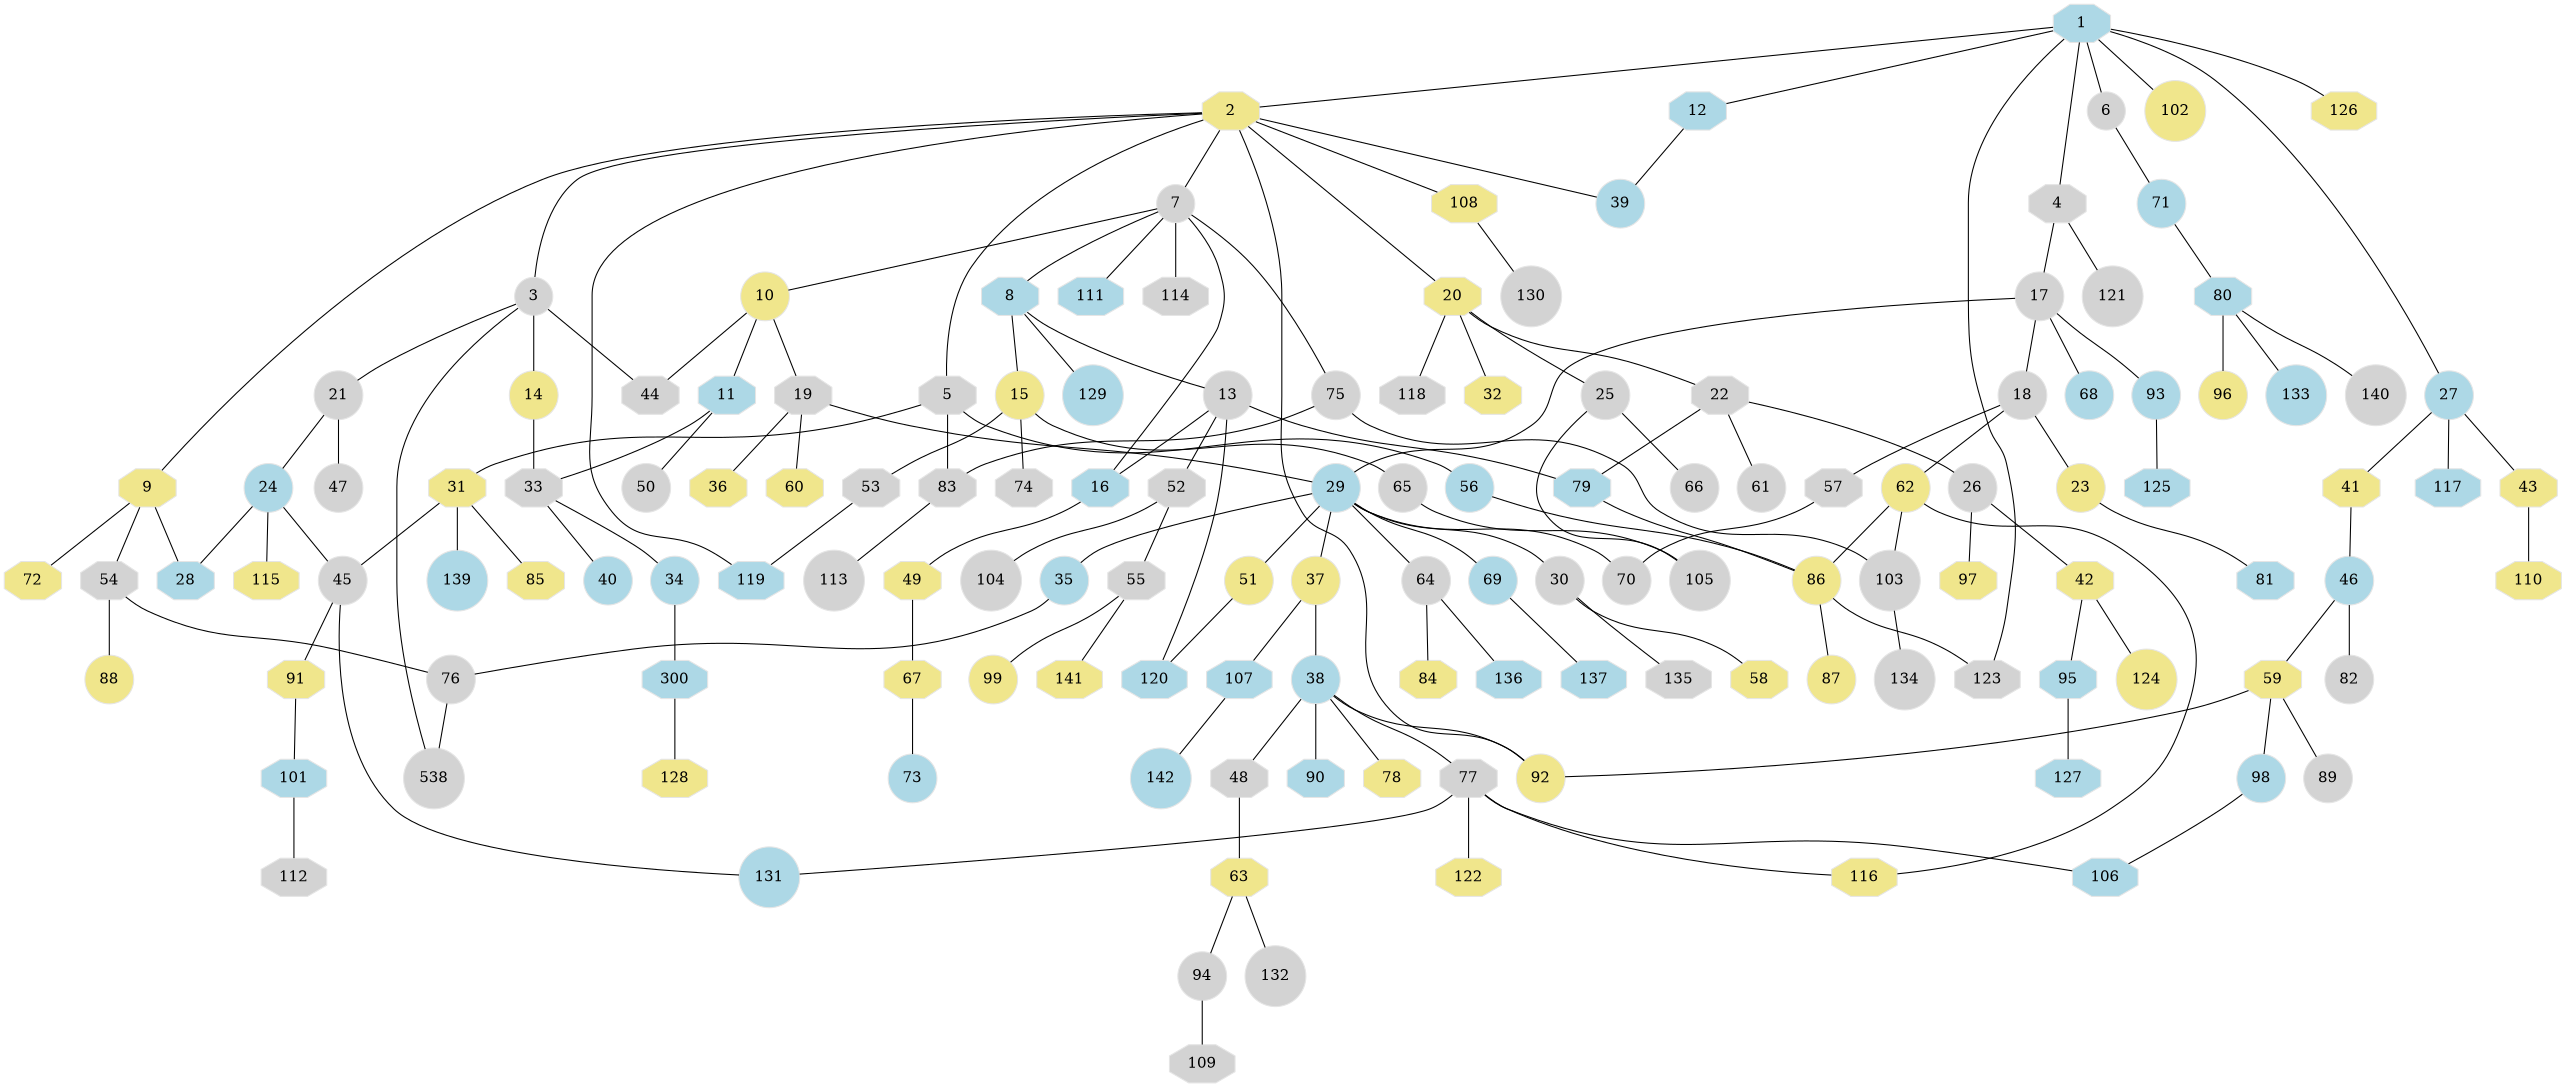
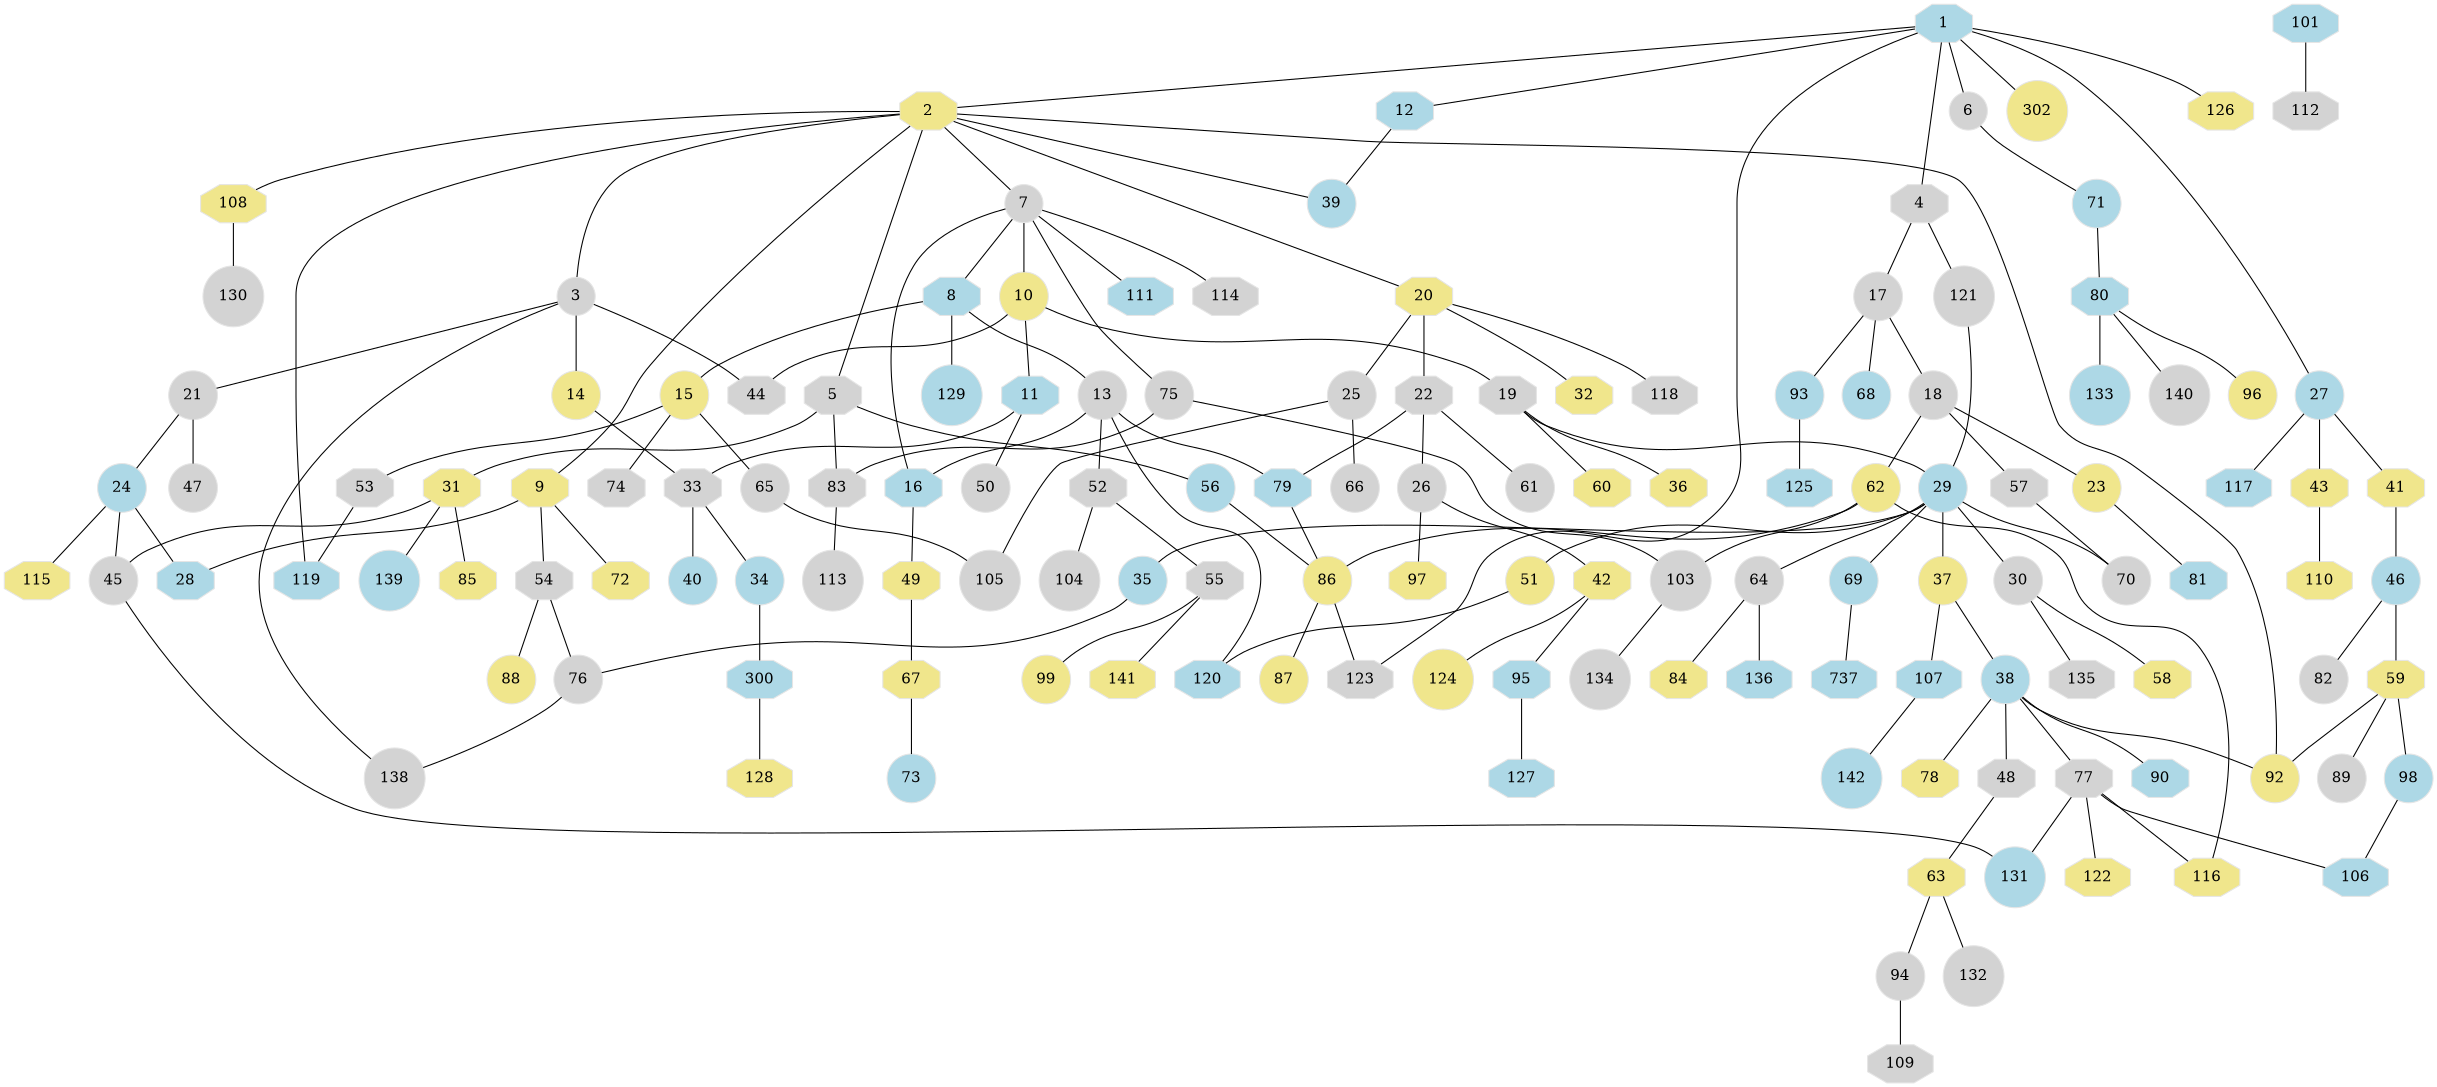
(2175, 111) -> (2037, 111)
(1662, 335) -> (1971, 398)
(296, 680) -> none
(1594, 680) -> (1844, 680)
(434, 778) -> (395, 778)
